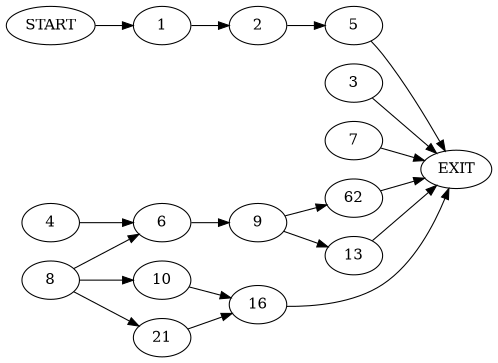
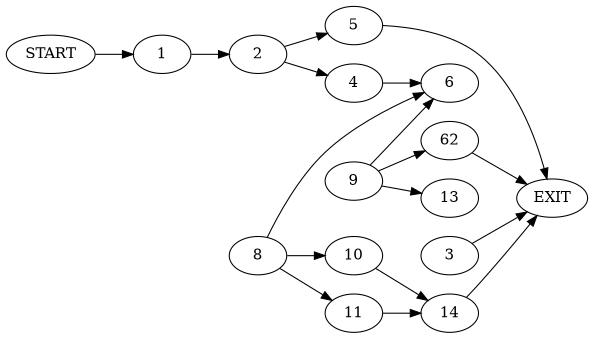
none -> (301, 67)
(354, 141) -> none
(400, 217) -> none
(205, 223) -> (398, 136)
(258, 305) -> (450, 313)
(162, 338) -> (354, 313)
